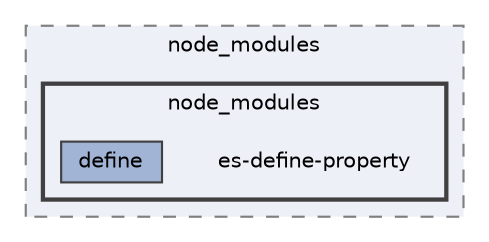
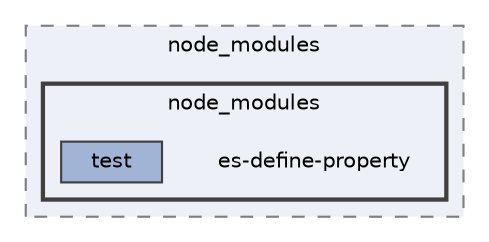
(112, 162) -> (112, 162)
